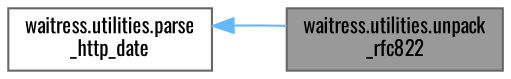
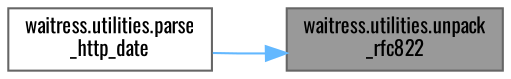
(260, 25) -> (239, 53)
